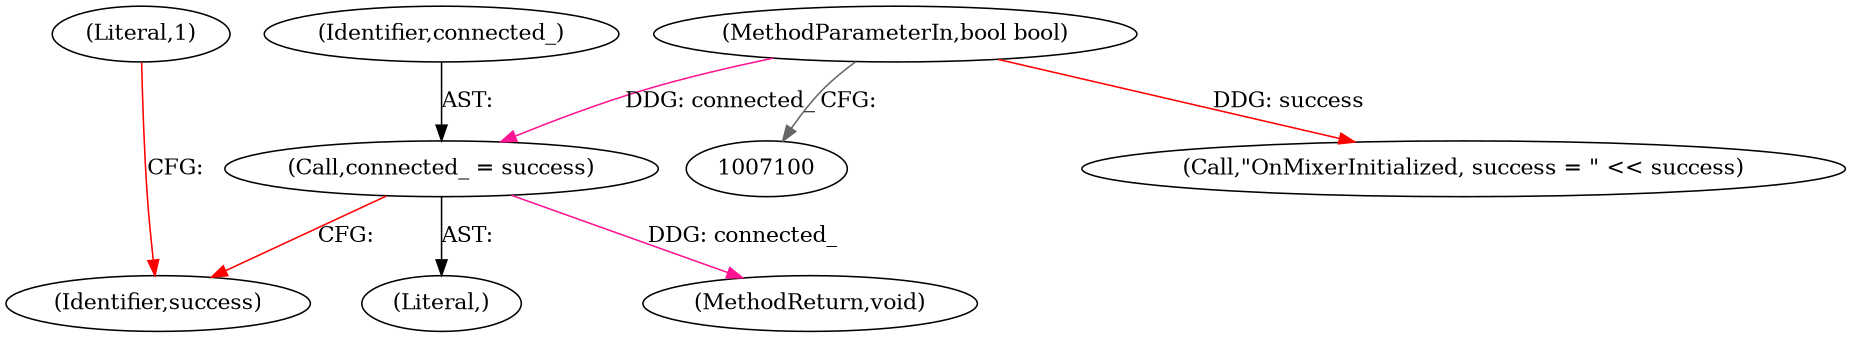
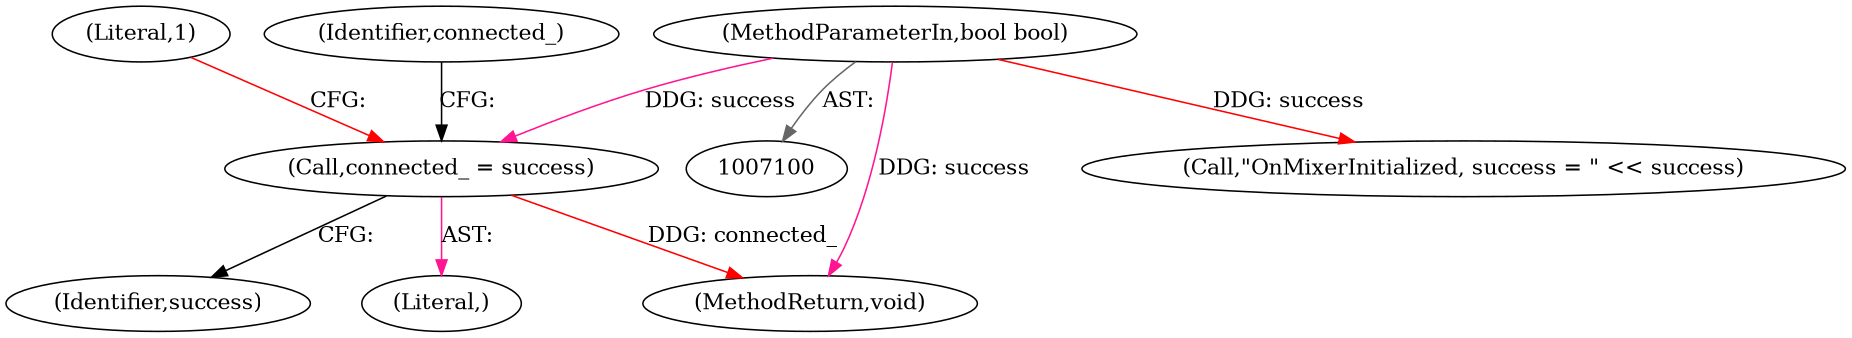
(471, 101) -> (471, 101)
(720, 101) -> (720, 101)
(852, 101) -> (852, 101)
(145, 161) -> (280, 96)
none -> (873, 165)
(442, 228) -> (442, 228)
(306, 233) -> (306, 233)
(620, 234) -> (620, 234)
